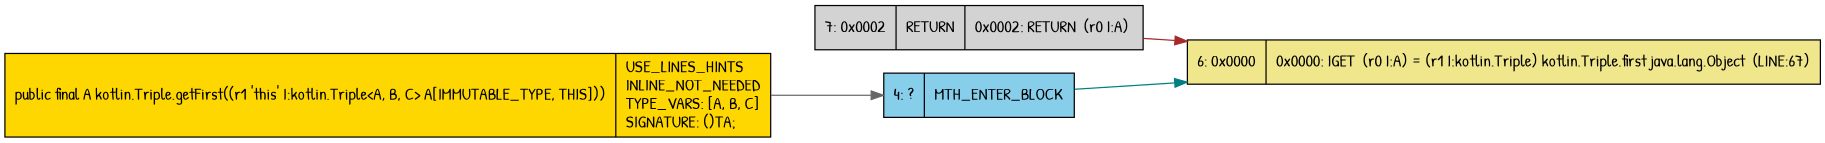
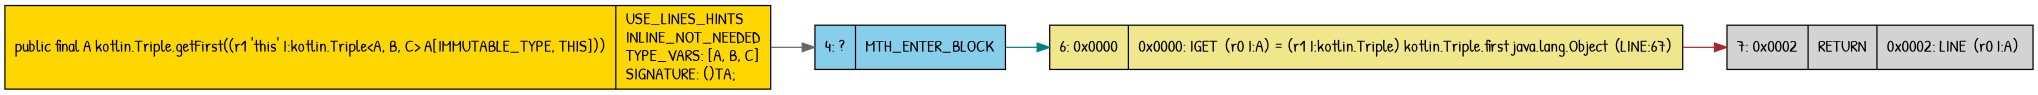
(1054, 27) -> (1955, 47)
(1159, 39) -> (1699, 47)
